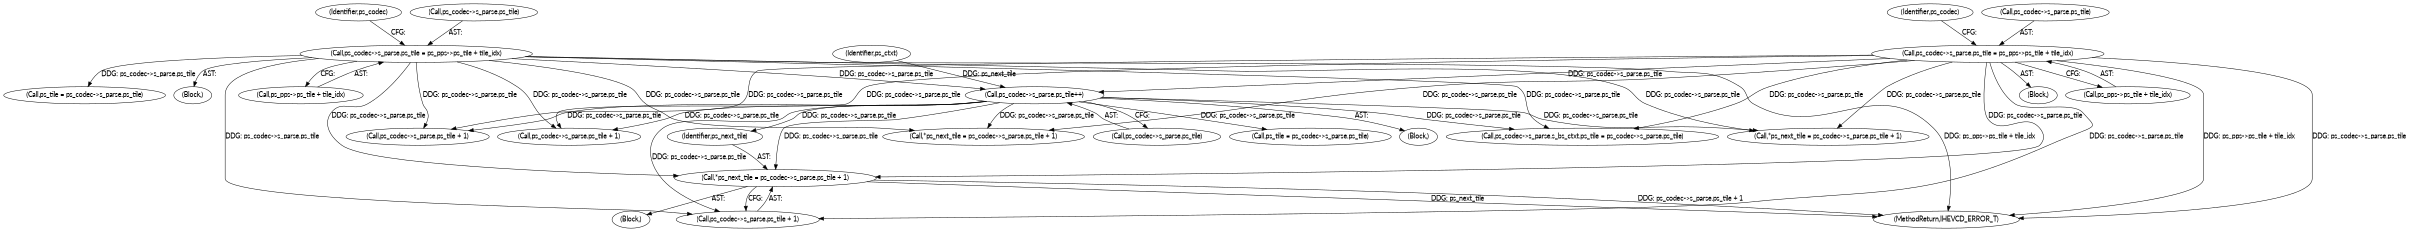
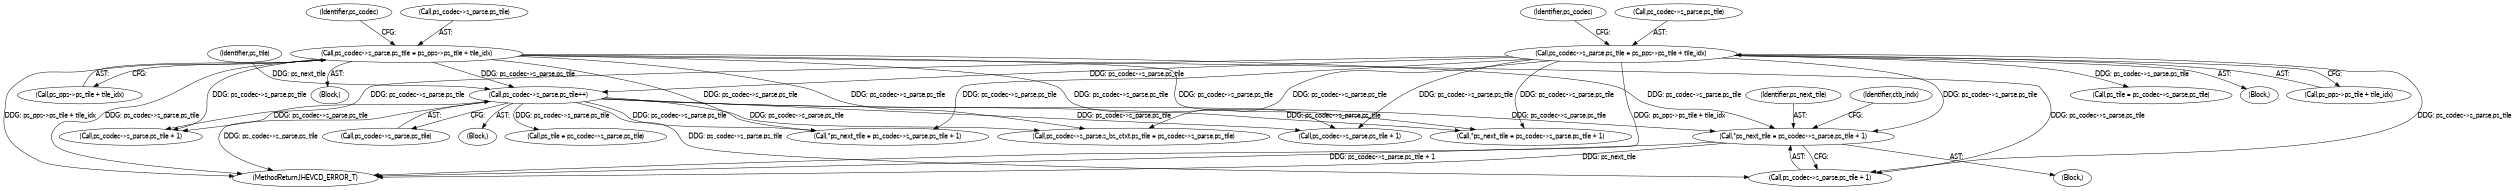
(872, 54) -> (245, 54)
none -> (1891, 95)
(869, 105) -> (321, 120)
